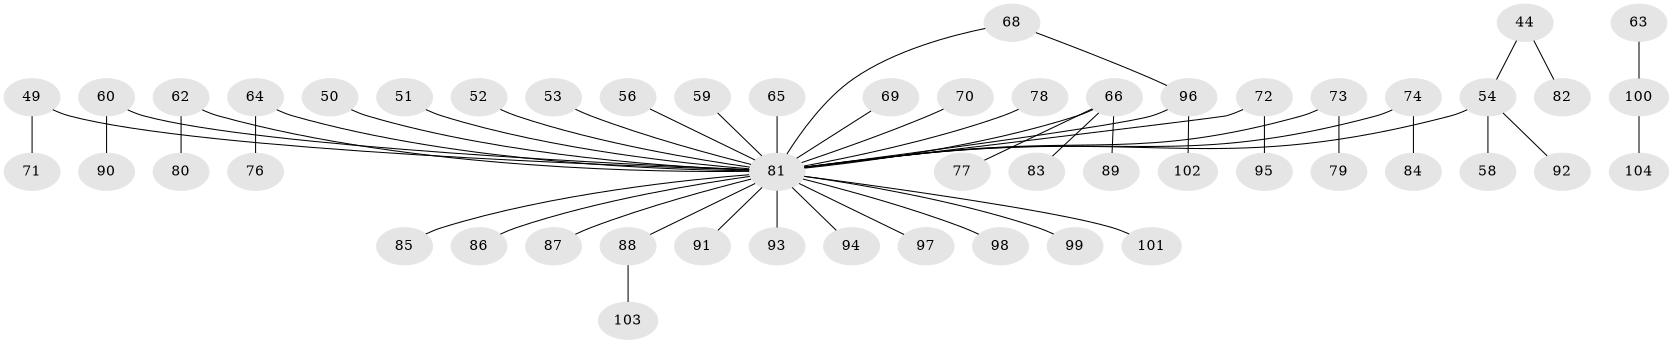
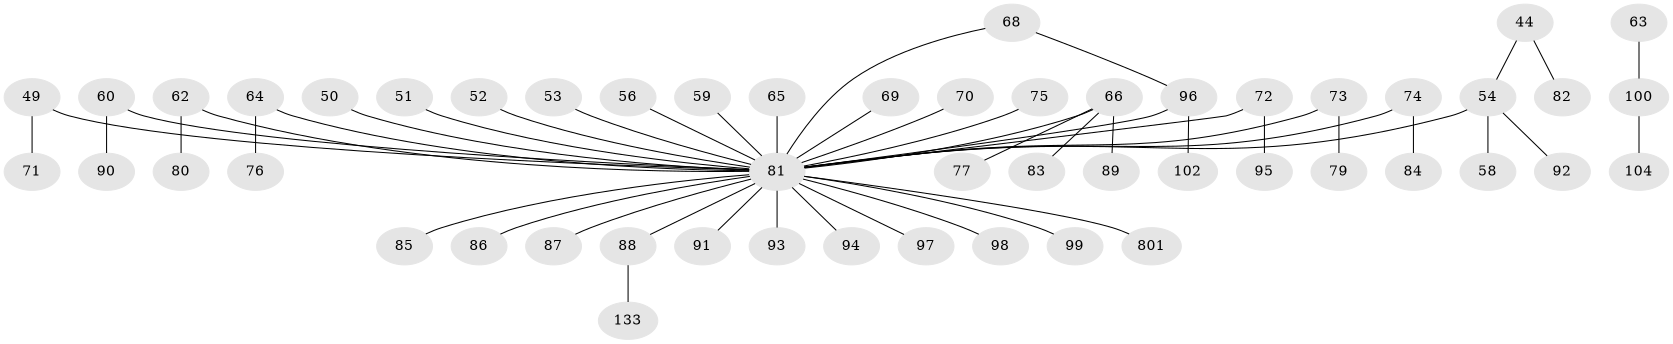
(1040, 97) -> (1040, 97)
(1152, 246) -> (1152, 246)
(628, 321) -> (628, 321)
